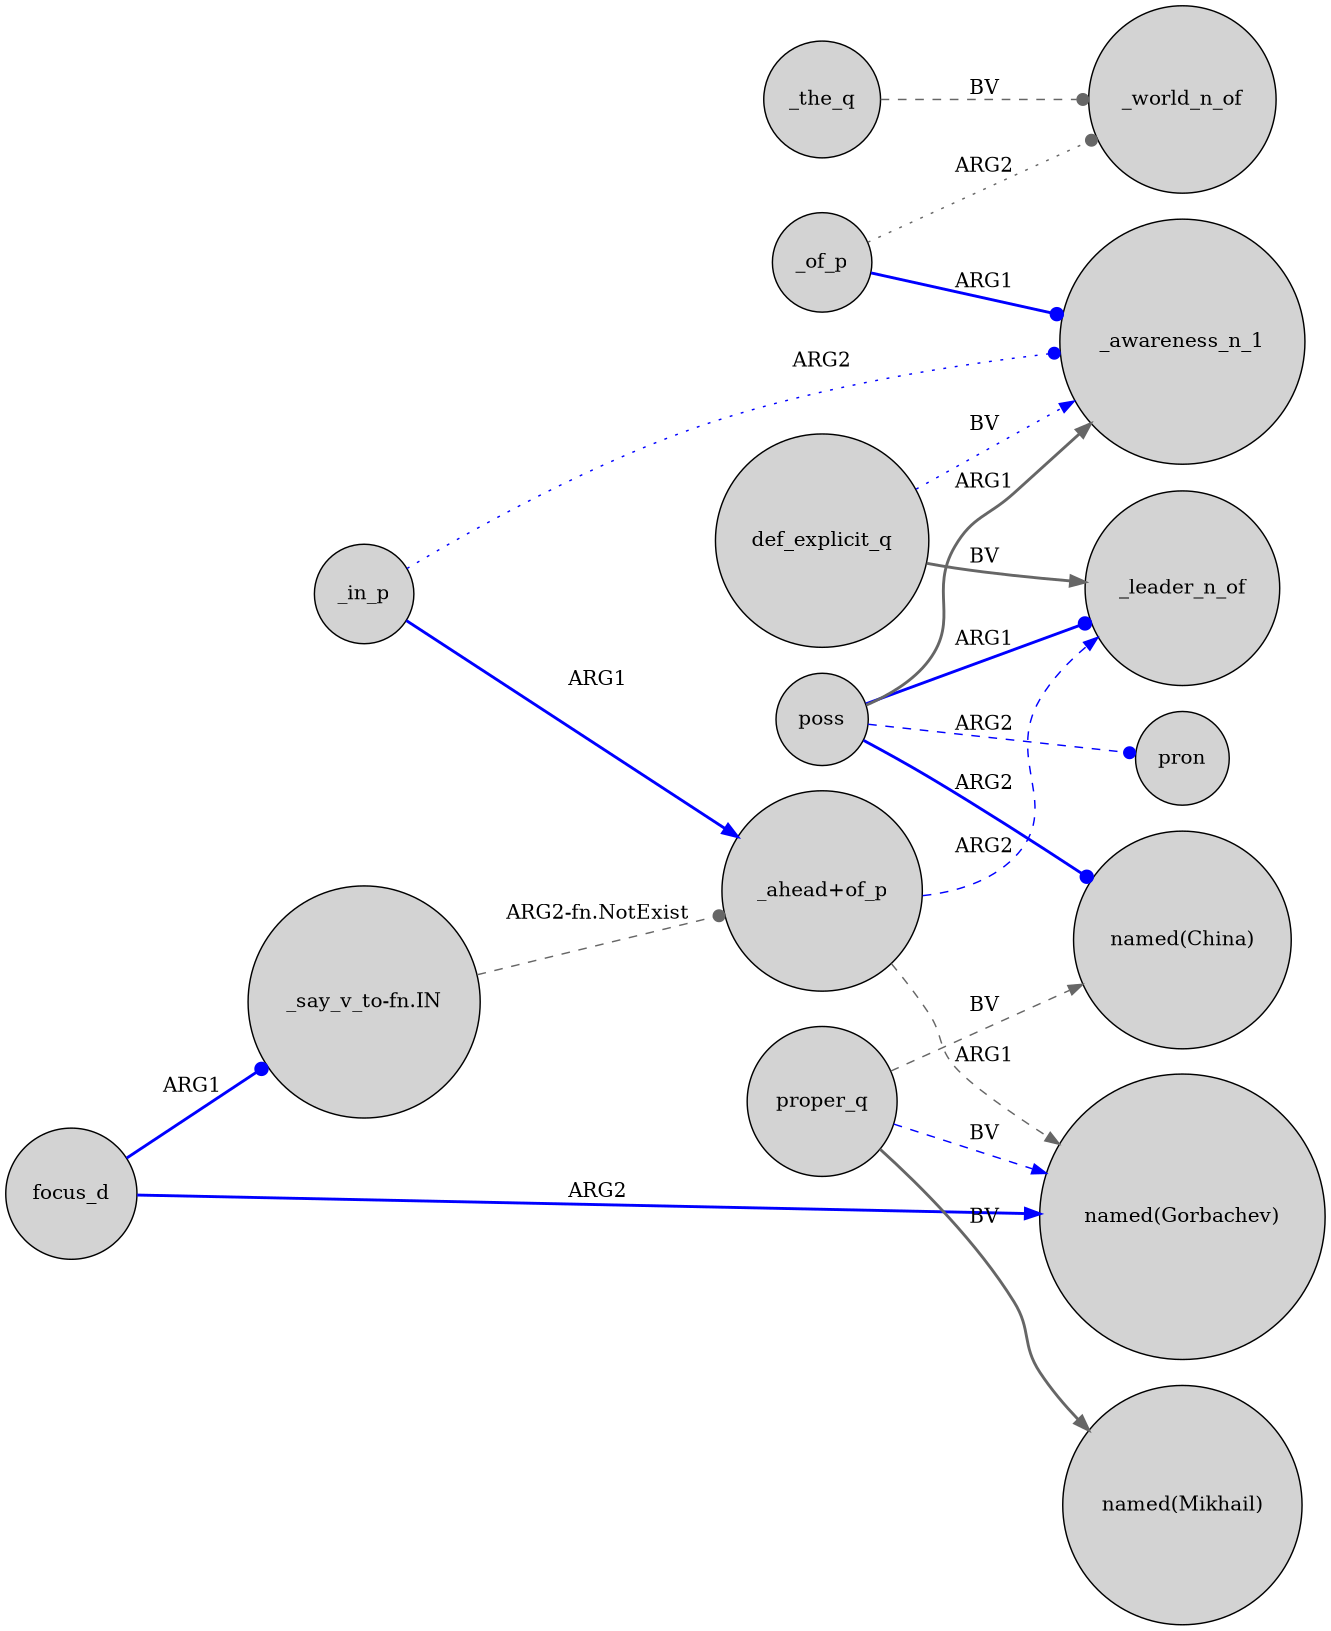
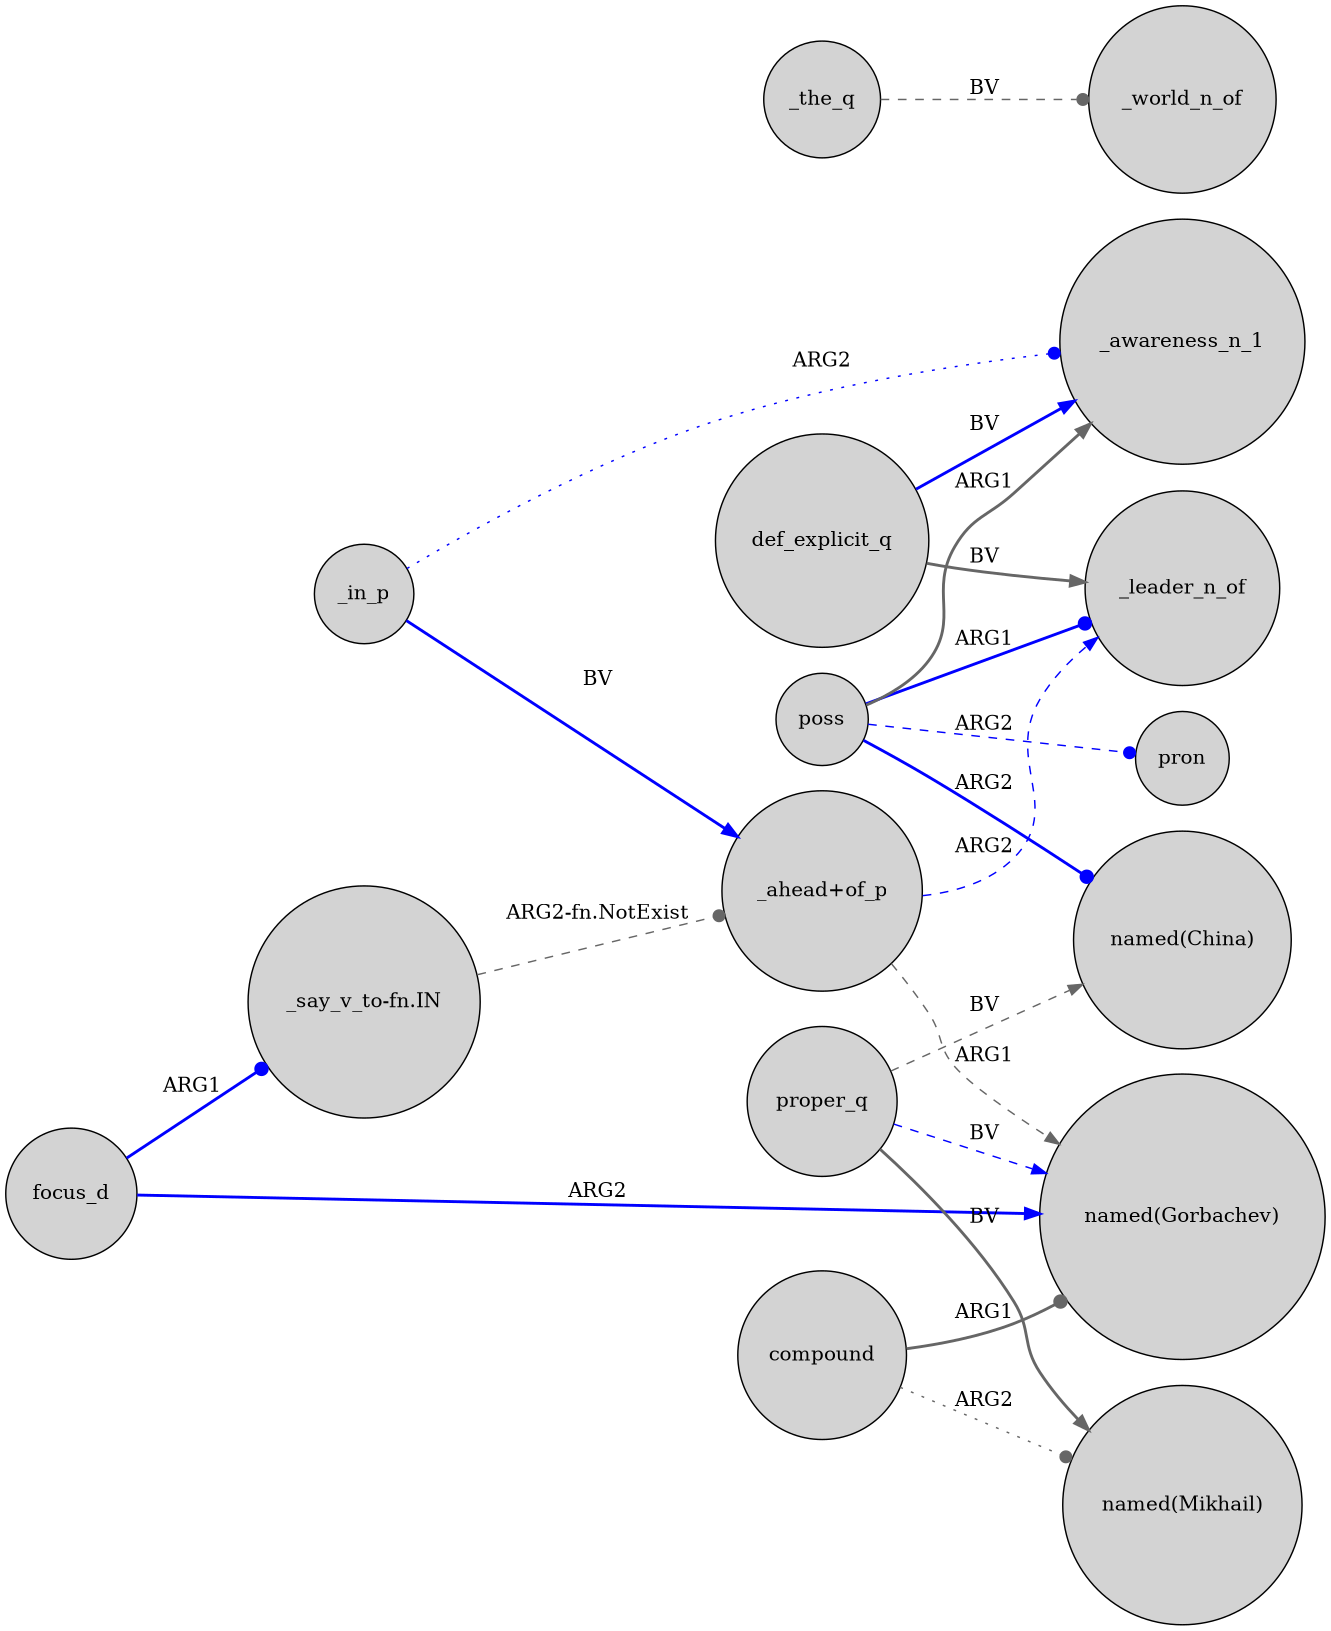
(822, 262) -> none
(989, 449) -> (989, 449)
(598, 680) -> (598, 680)
none -> (822, 1355)
